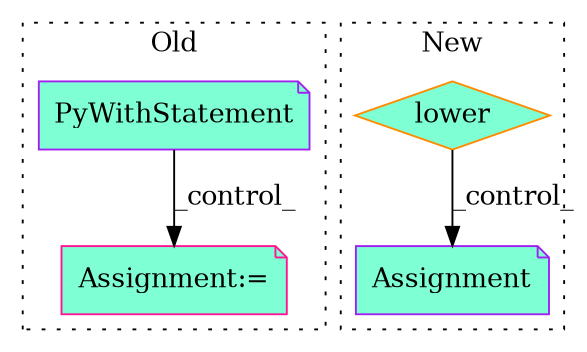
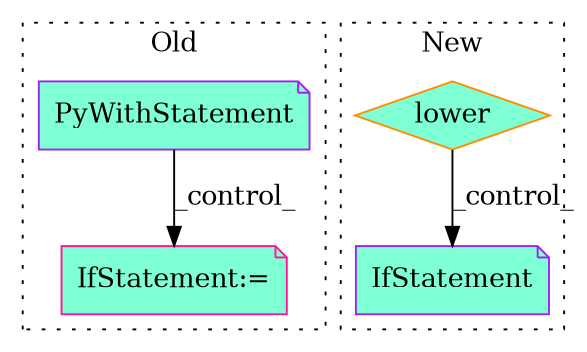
(174, 280) -> (174, 280)
(452, 280) -> (452, 280)
